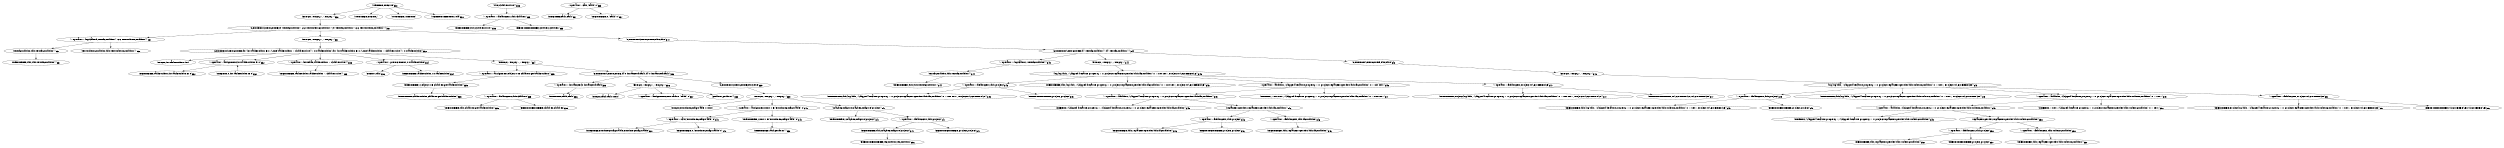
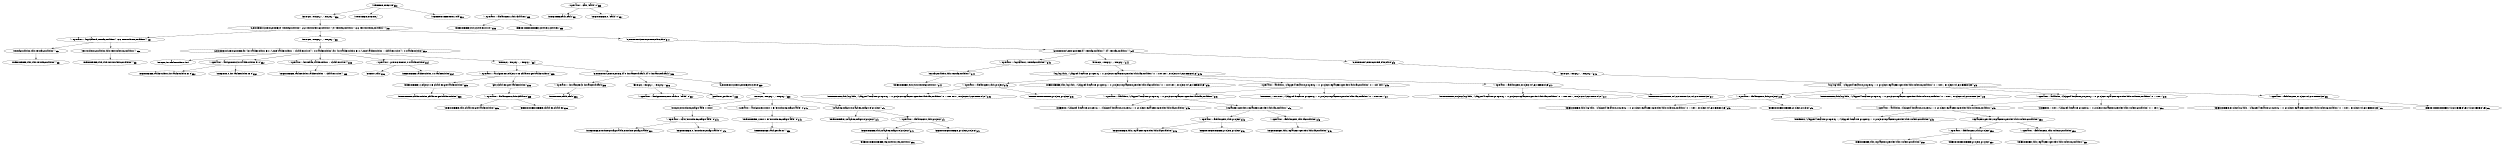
(507, 5) -> none
(404, 17) -> none
none -> (110, 62)
(238, 69) -> (236, 67)
none -> (511, 85)
(605, 97) -> none
(733, 114) -> (692, 113)
